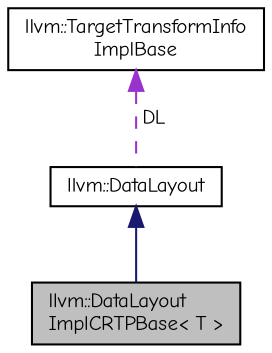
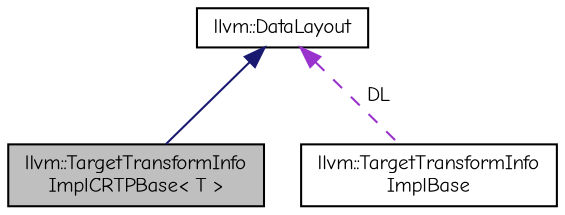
(136, 129) -> (357, 103)
(136, 314) -> (136, 175)
